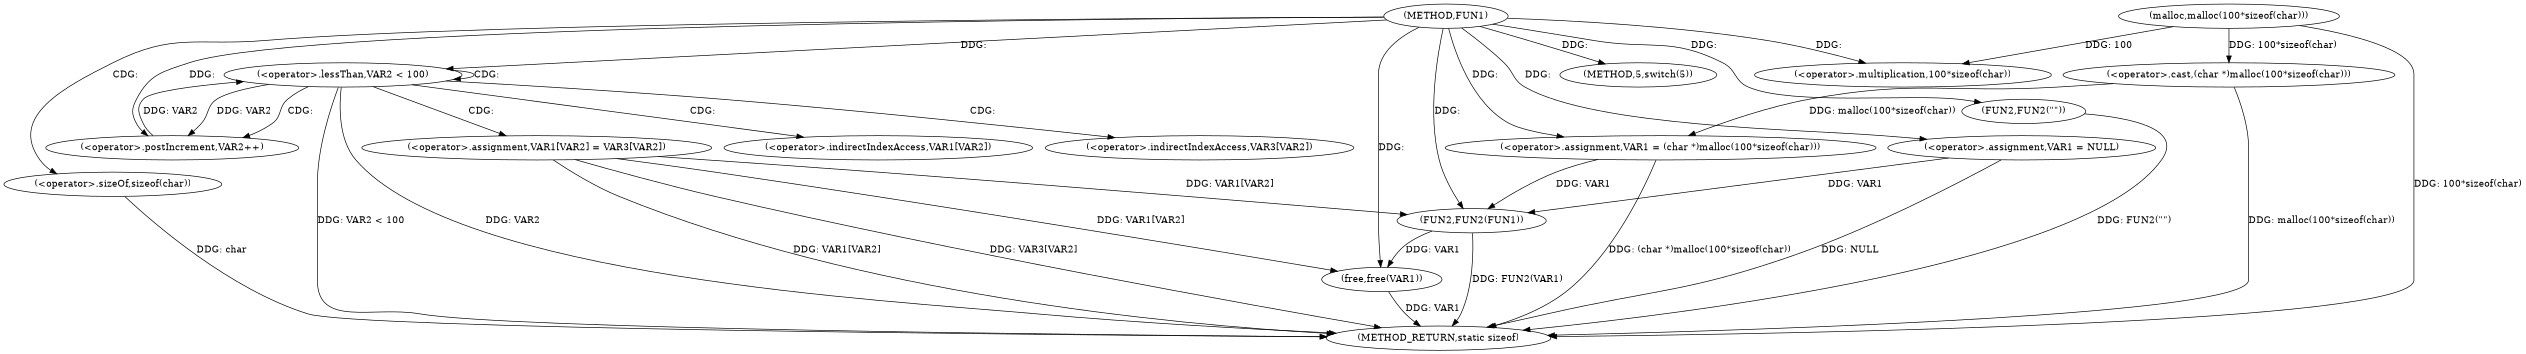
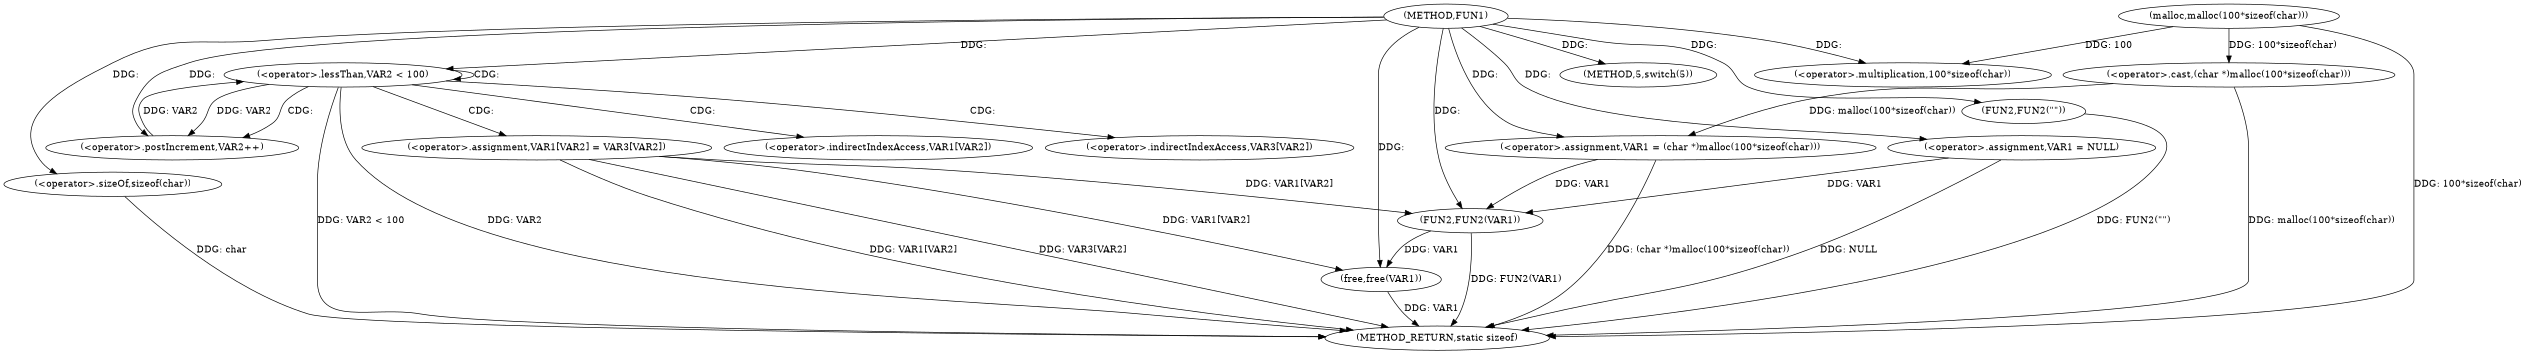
(127, 75) -> (127, 75)
(1472, 221) -> (1470, 221)
